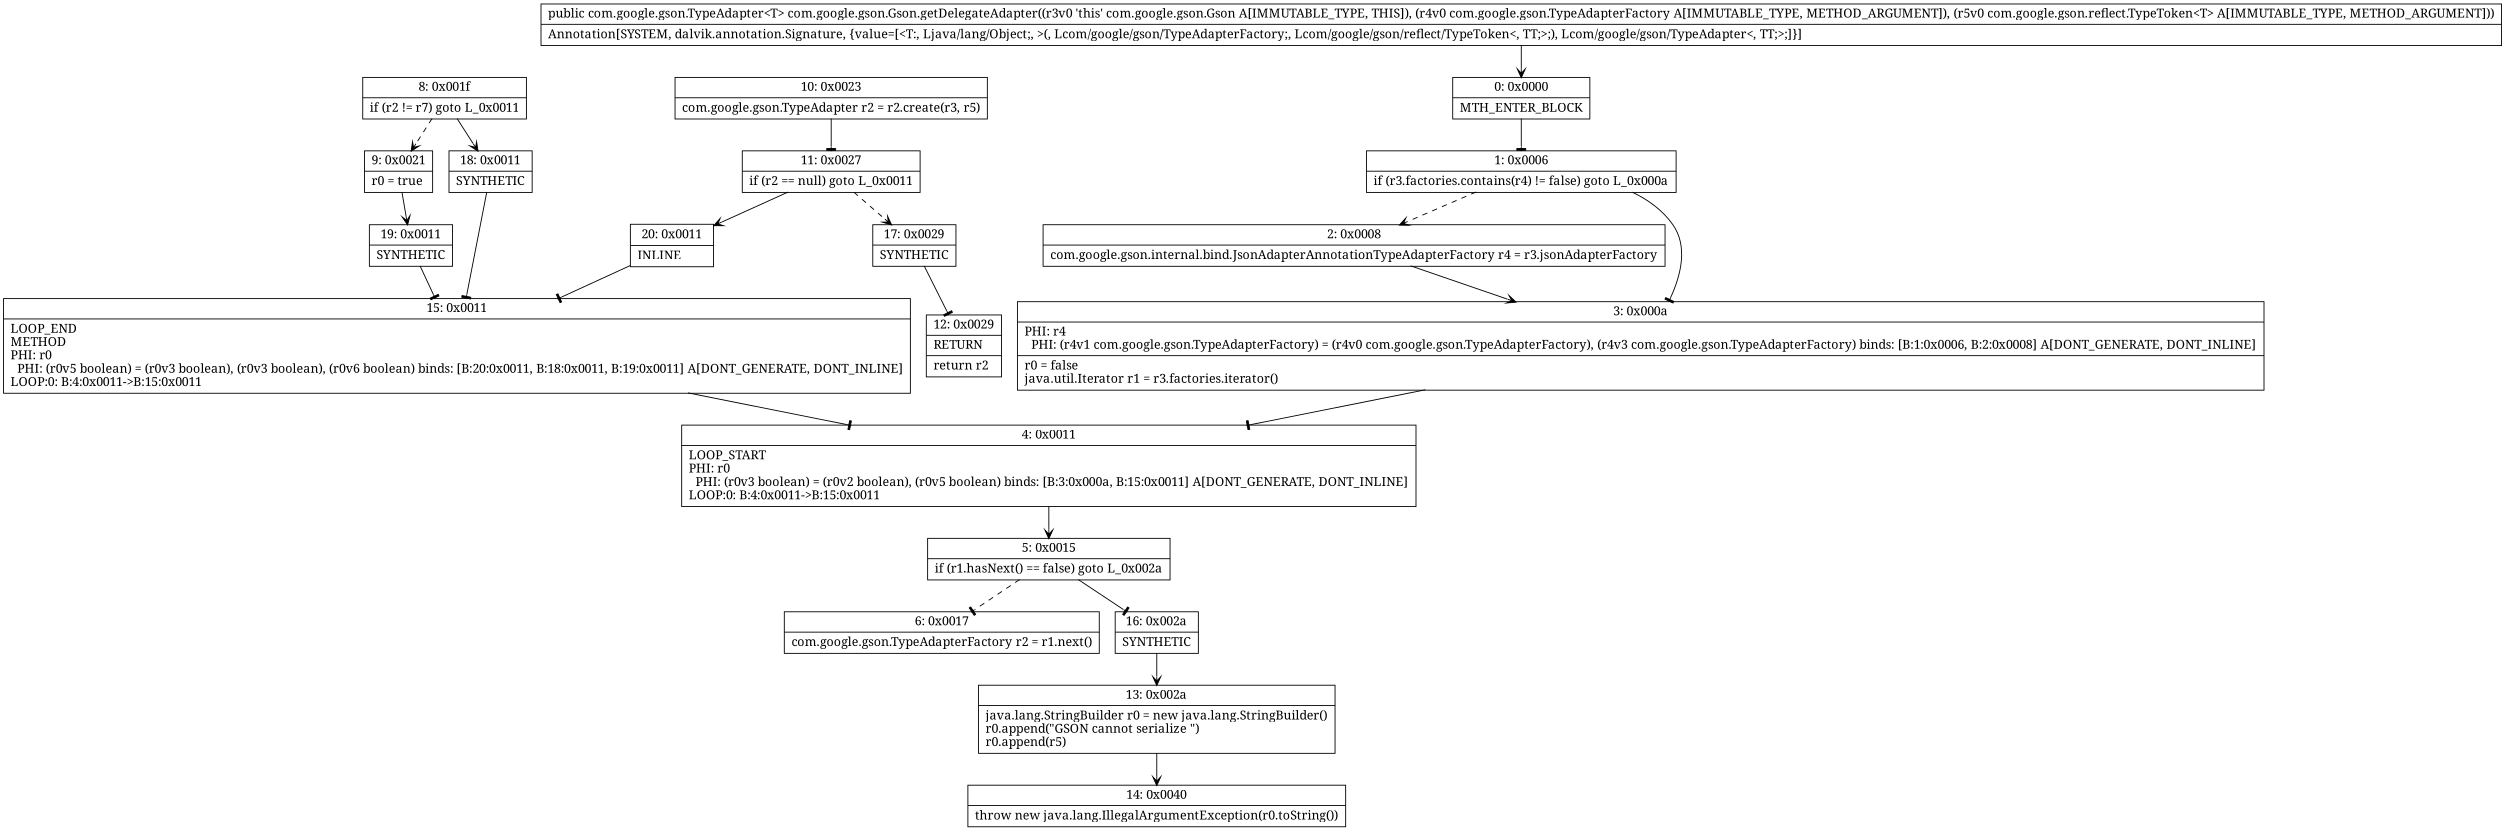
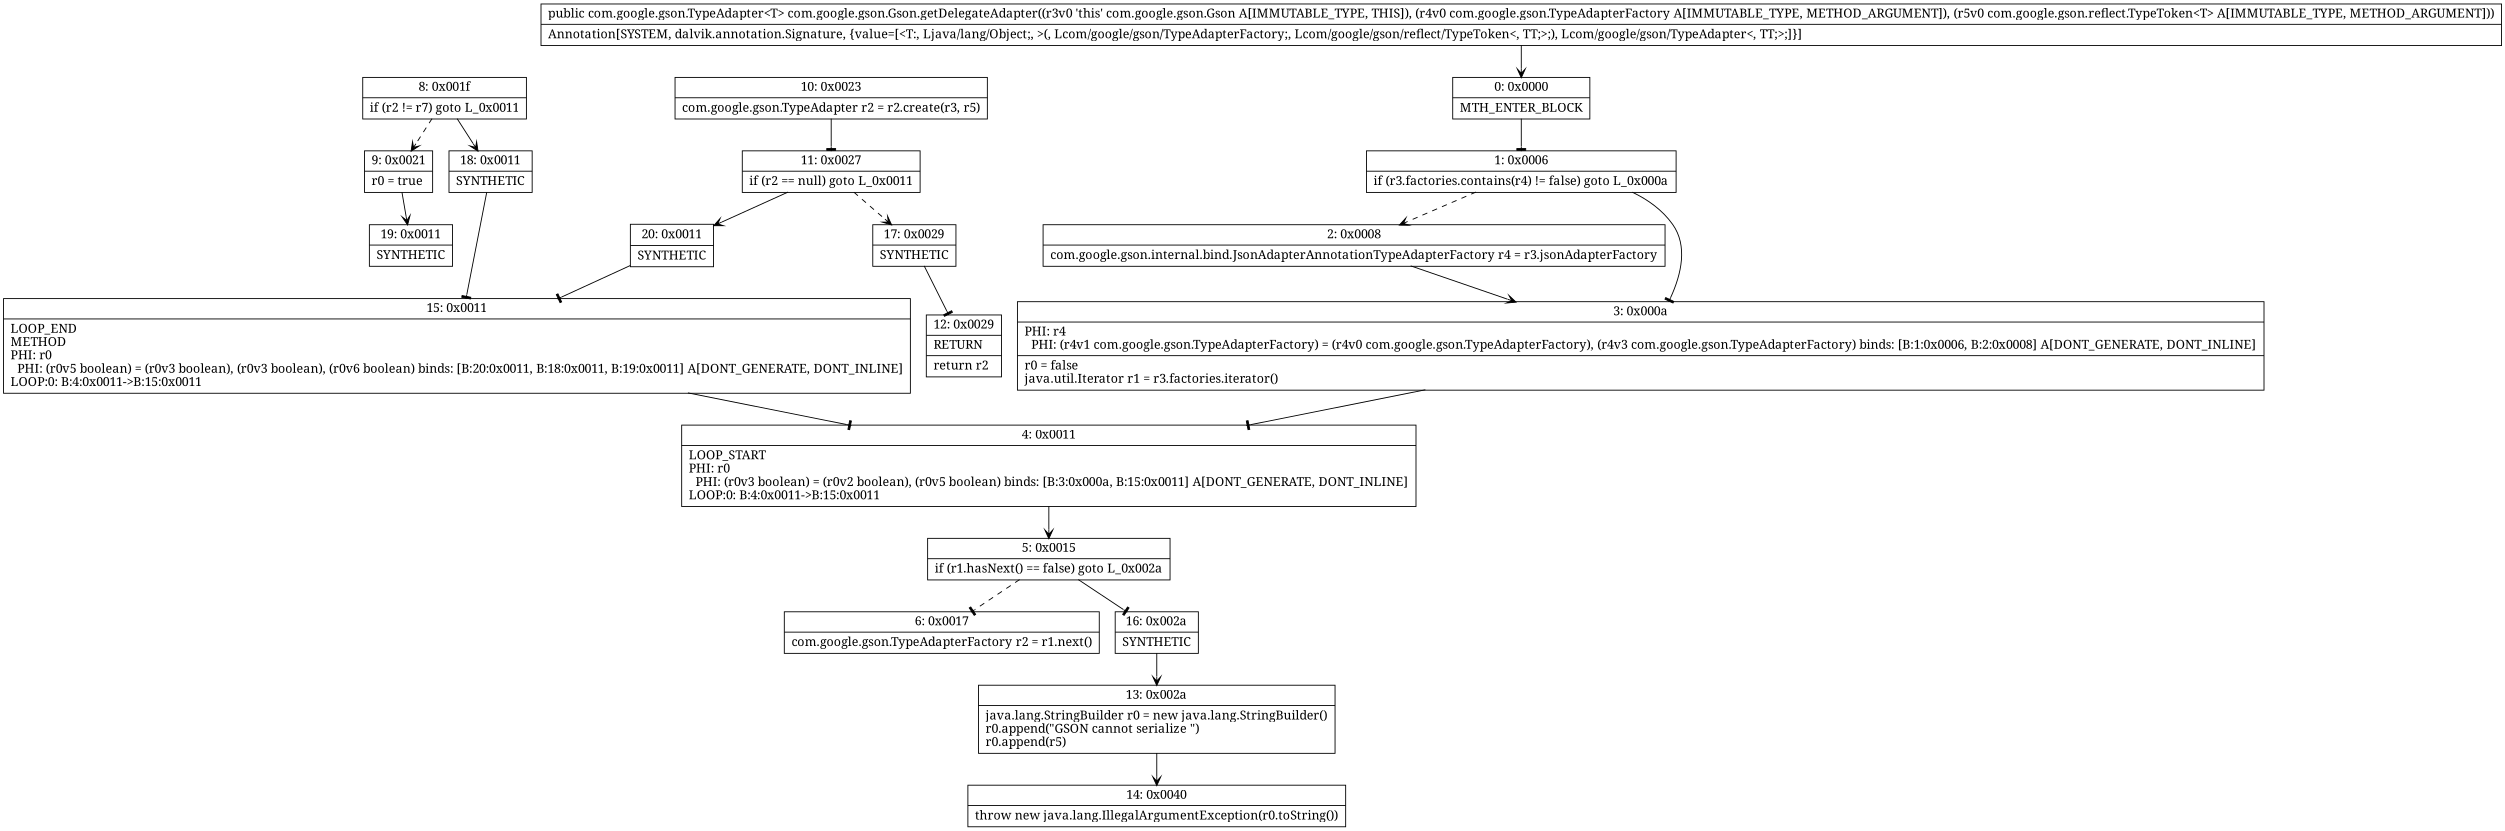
(660, 256) -> (672, 256)
(427, 280) -> none
